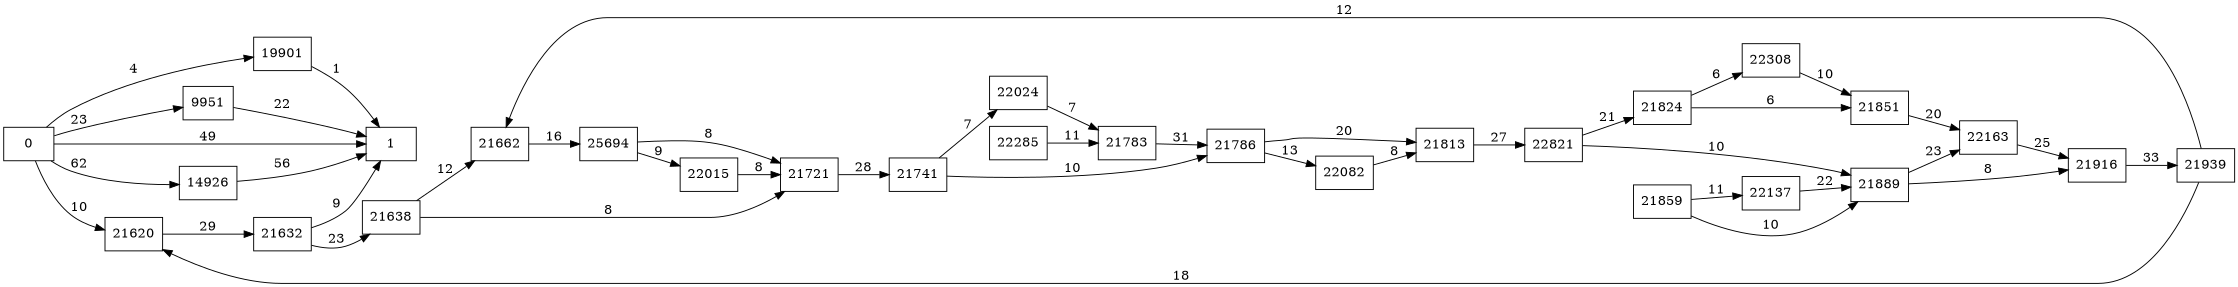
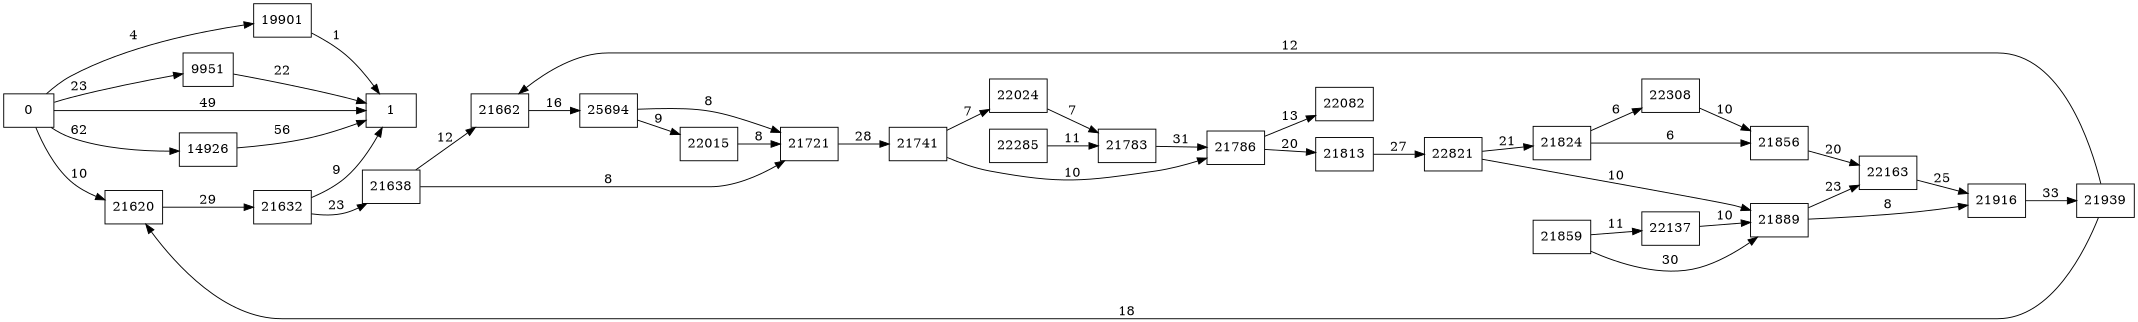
(1880, 108) -> (1779, 143)
(1390, 160) -> none
(1825, 182) -> (1725, 216)
(1771, 225) -> (1671, 261)
